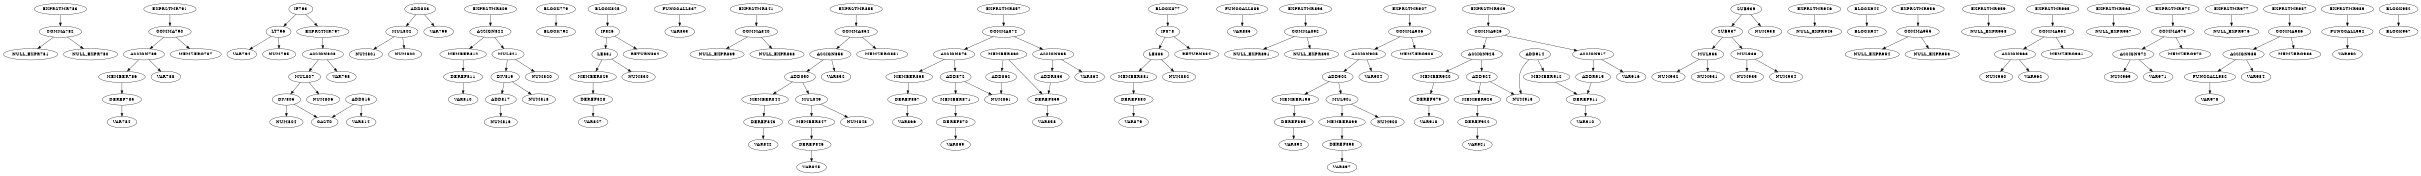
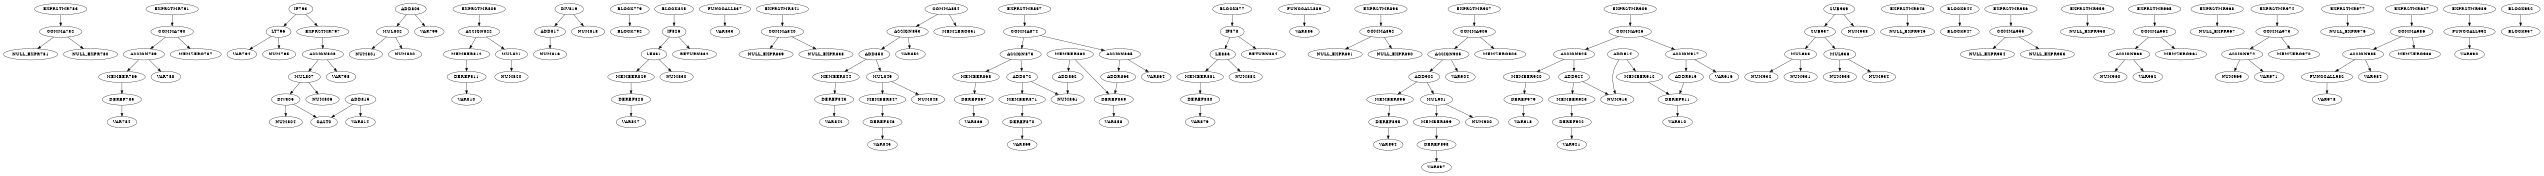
(856, 9) -> none
(507, 64) -> none
(1295, 100) -> (1390, 100)
